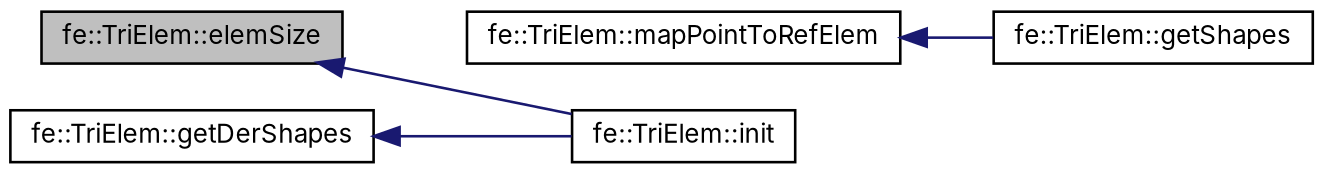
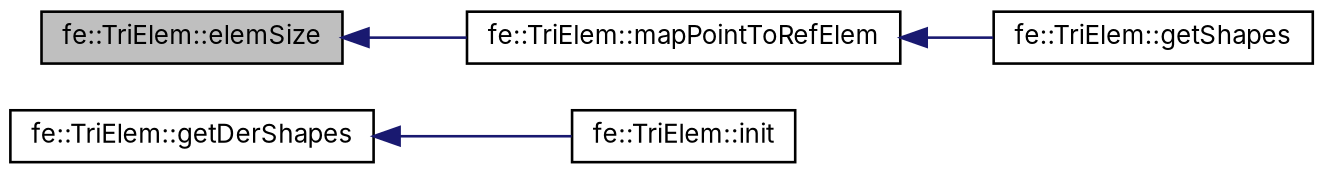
(457, 91) -> (418, 38)
